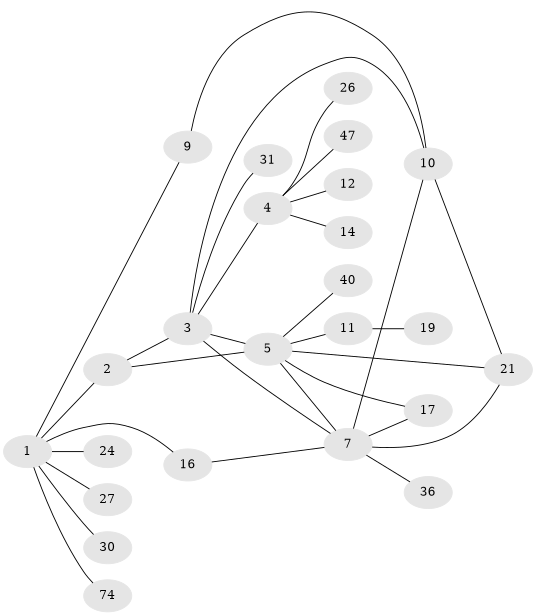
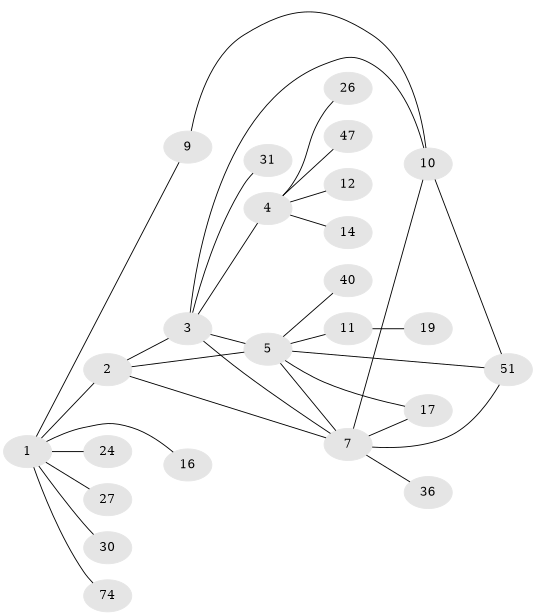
(508, 370) -> (508, 370)
(268, 455) -> (228, 407)
